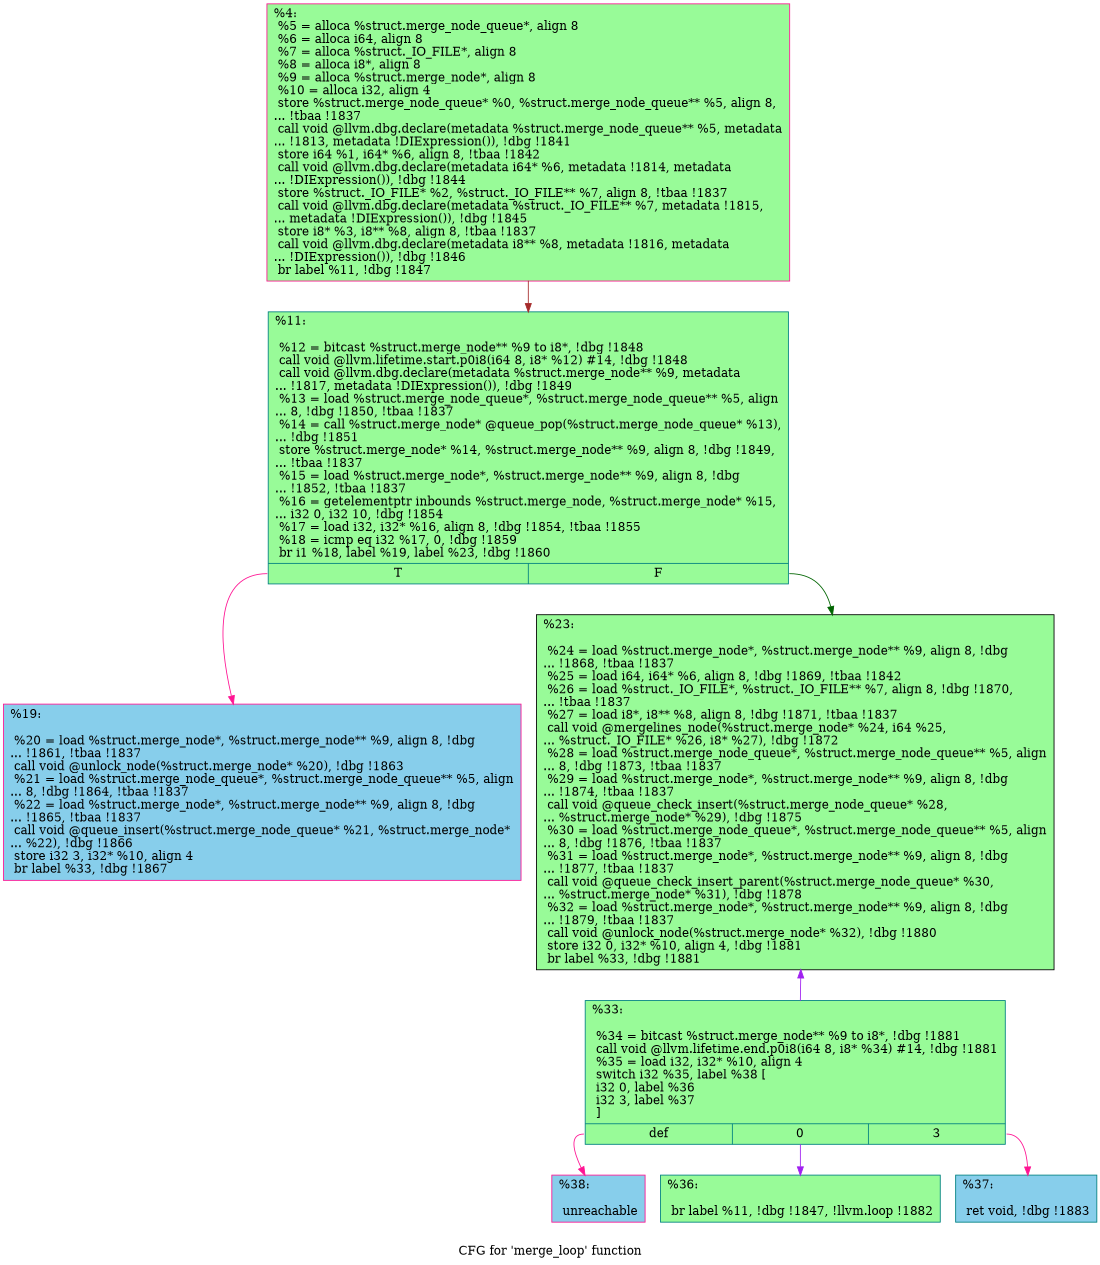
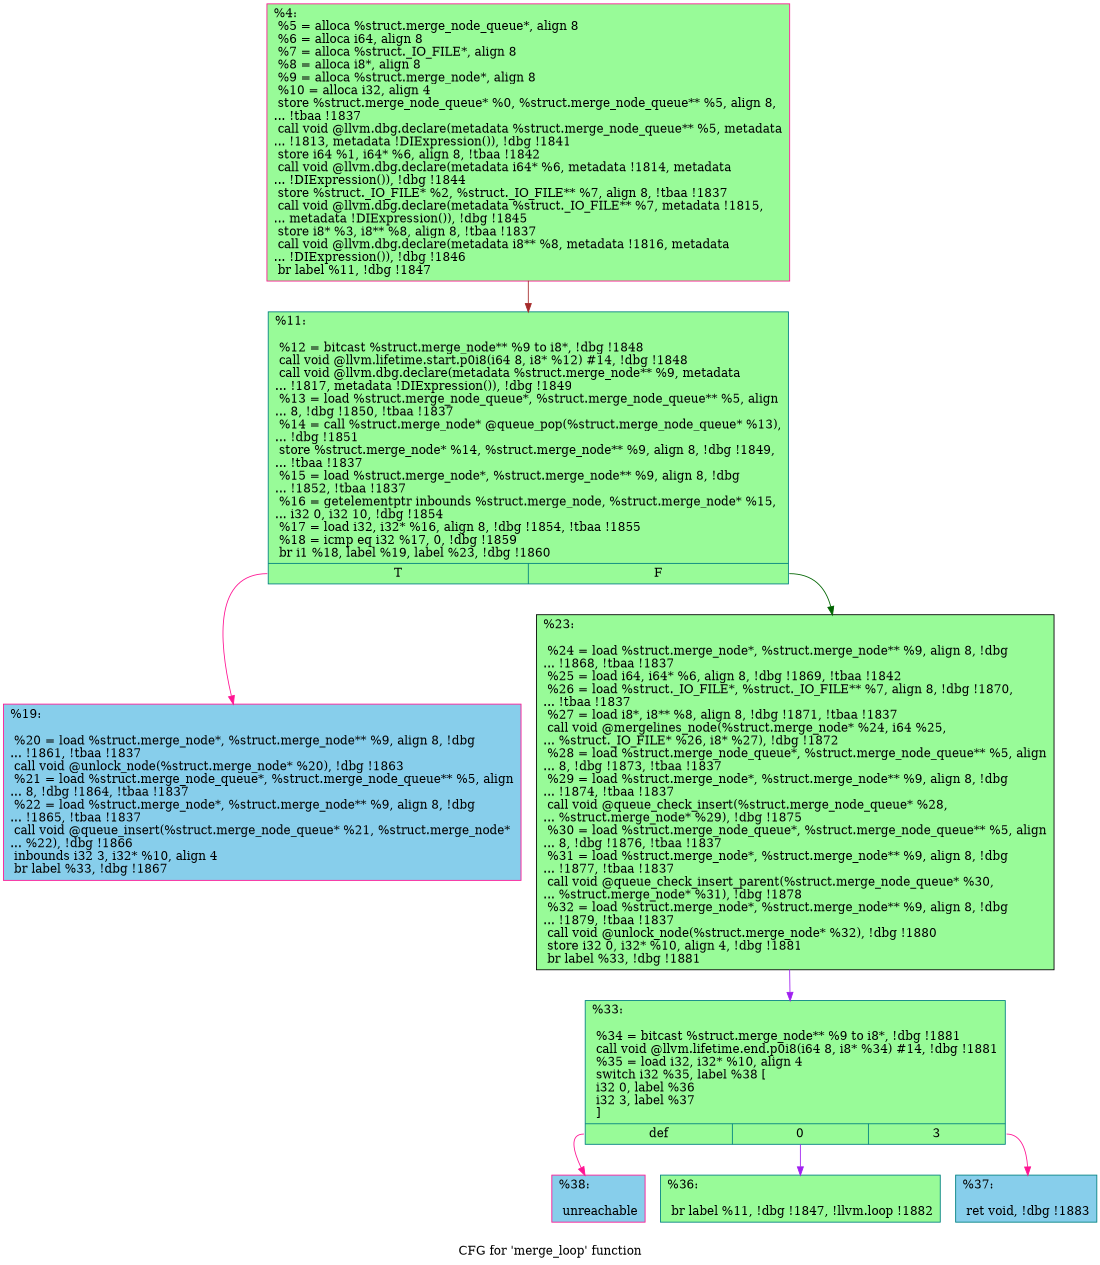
(102, 856) -> (114, 856)
(801, 989) -> (790, 981)
